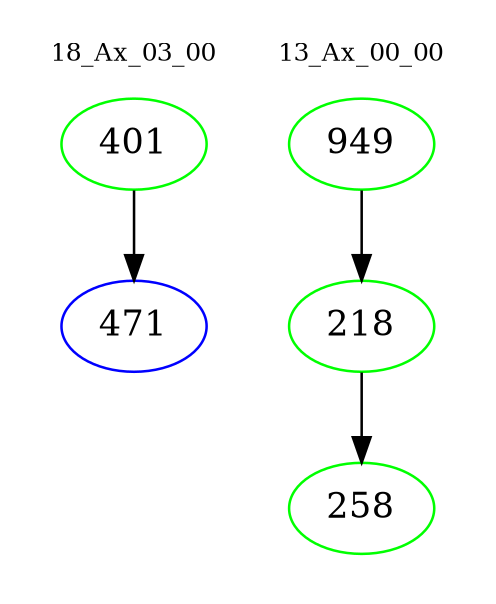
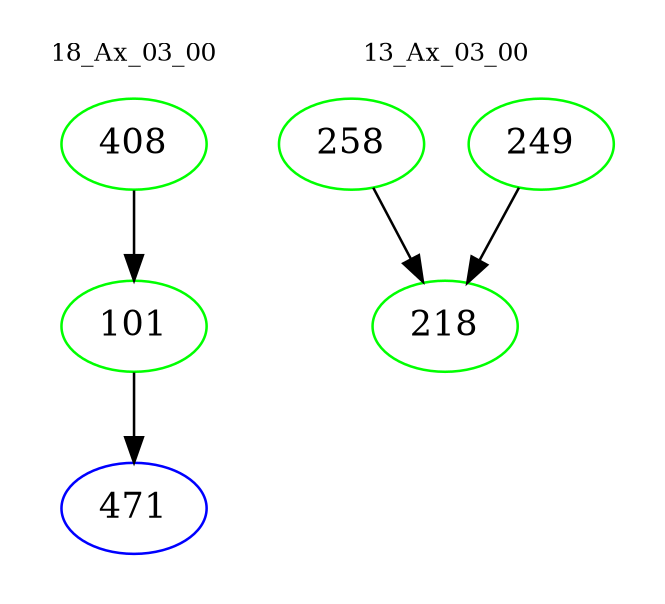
(362, 54) -> (446, 54)
(134, 144) -> (134, 326)
none -> (134, 144)
(362, 144) -> (541, 144)
(362, 405) -> (392, 223)
